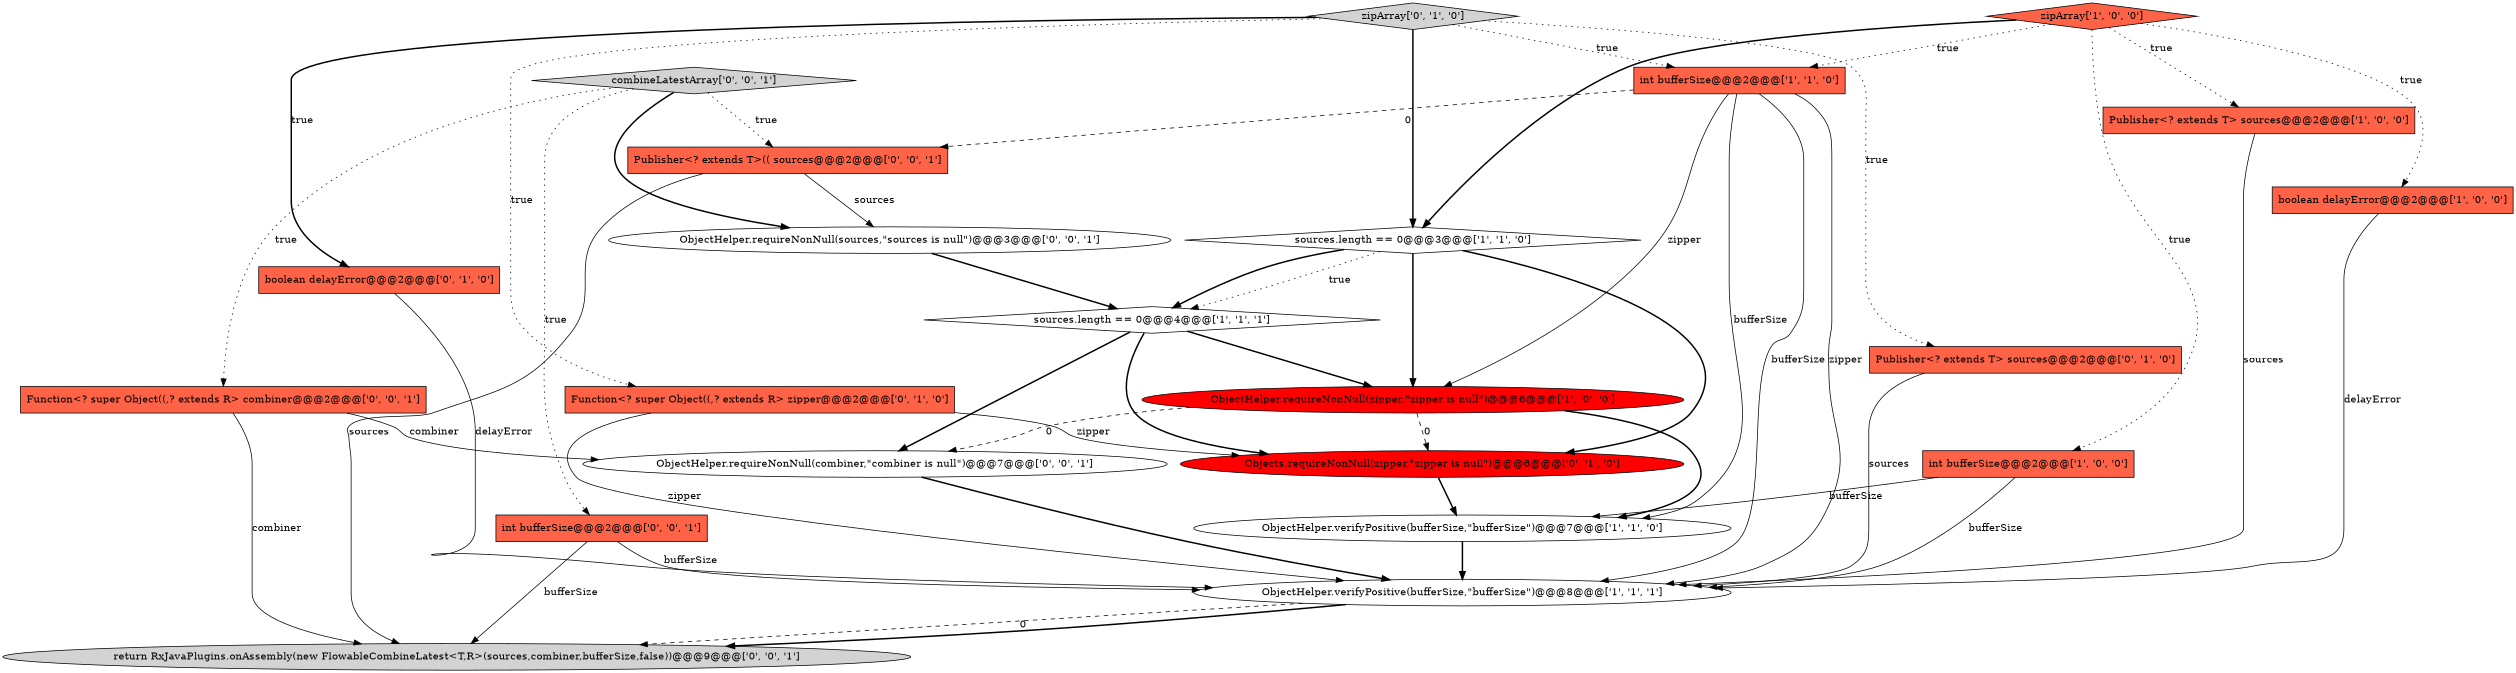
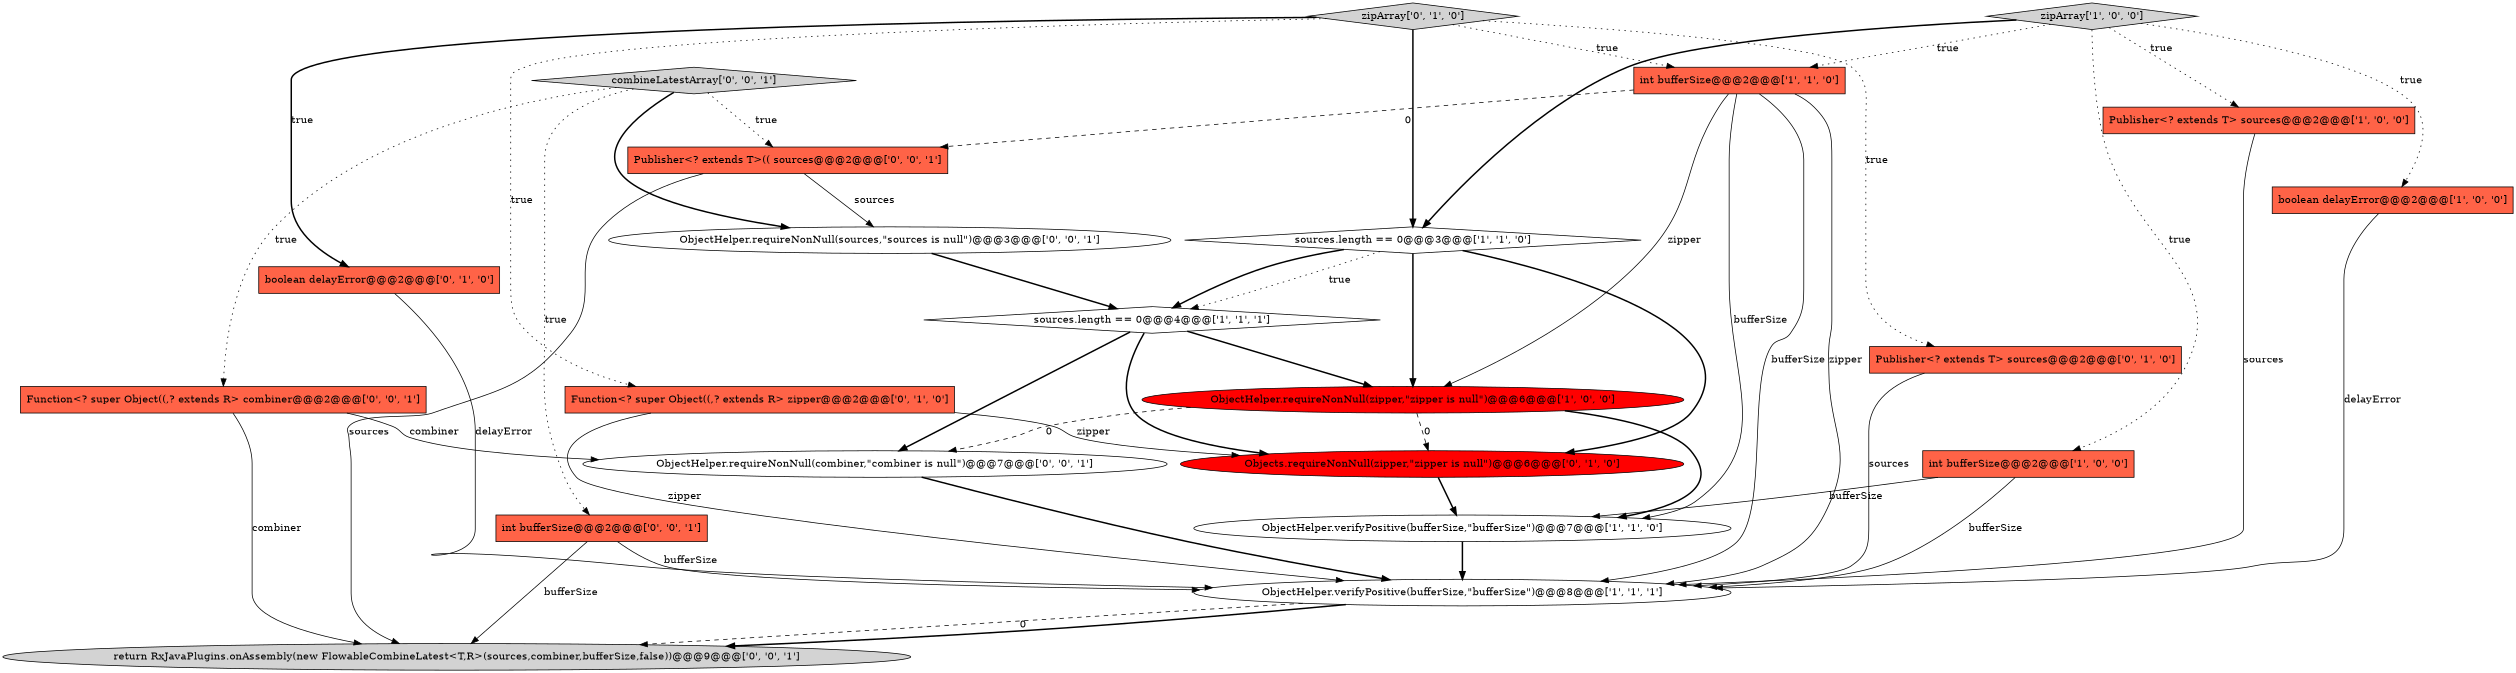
(2092, 16) -> (2092, 16)
